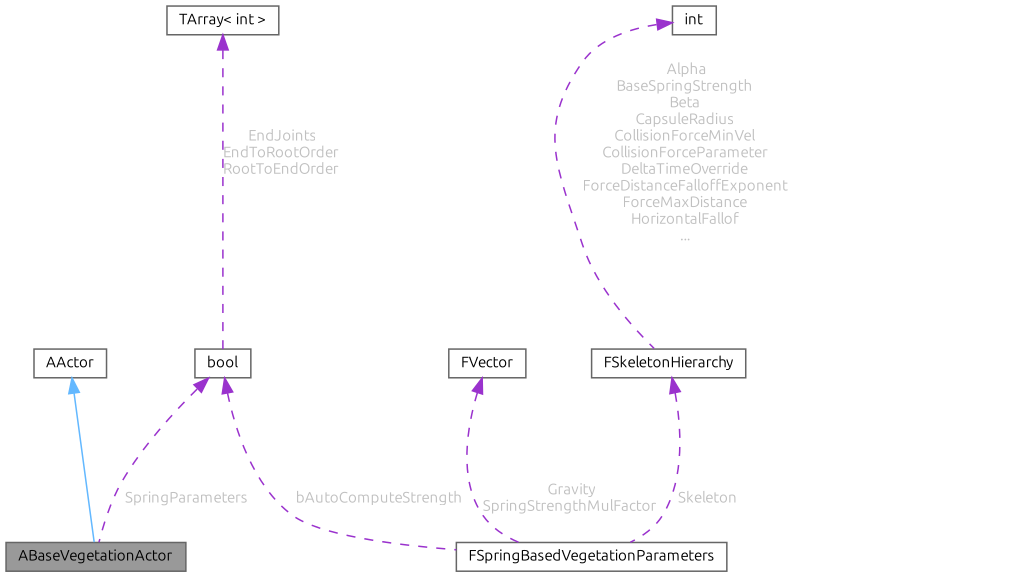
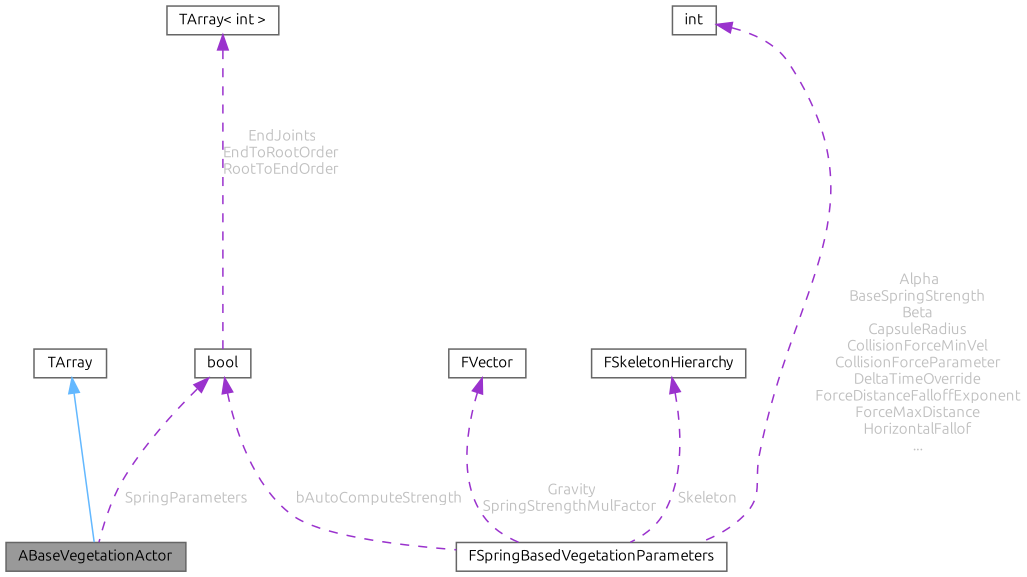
(560, 173) -> (812, 282)
(70, 363) -> (70, 363)
